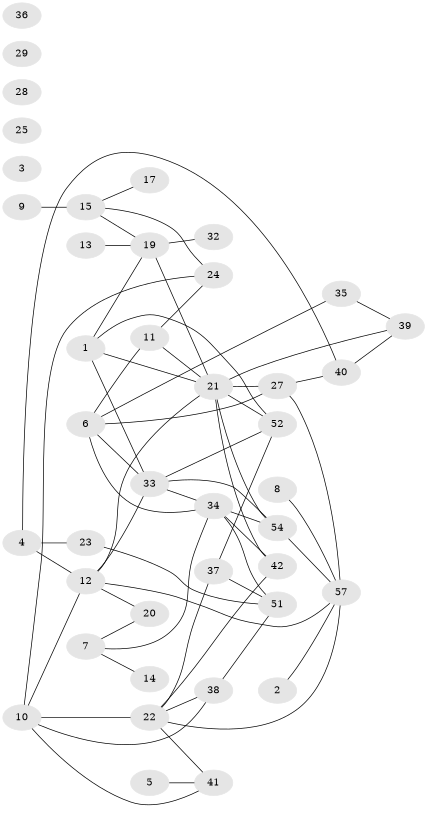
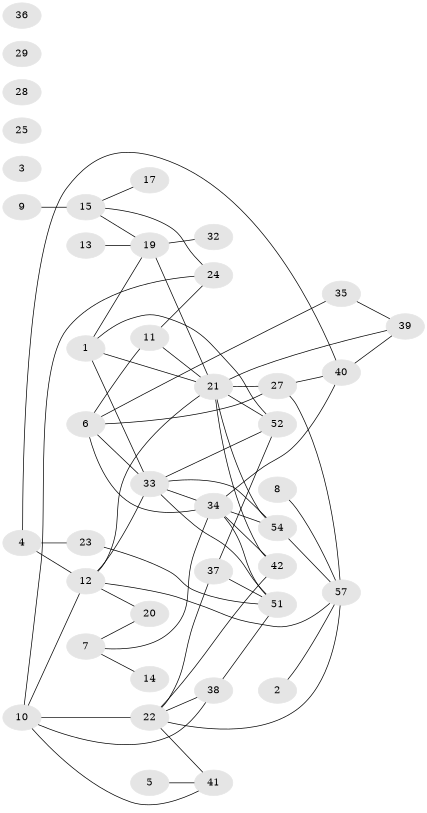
none -> (290, 450)
none -> (218, 540)
